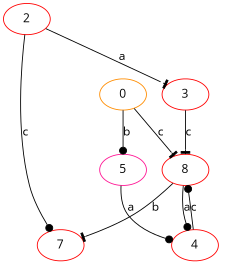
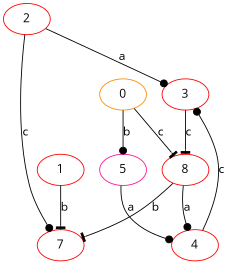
(103, 55) -> (103, 55)
none -> (61, 170)
(191, 211) -> (218, 172)
